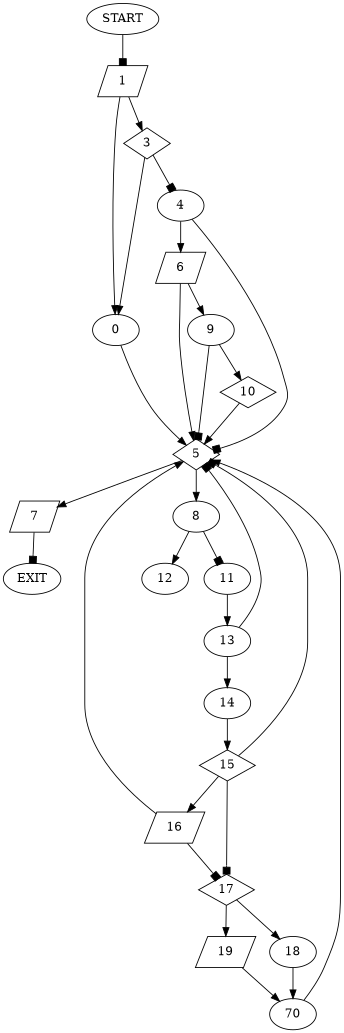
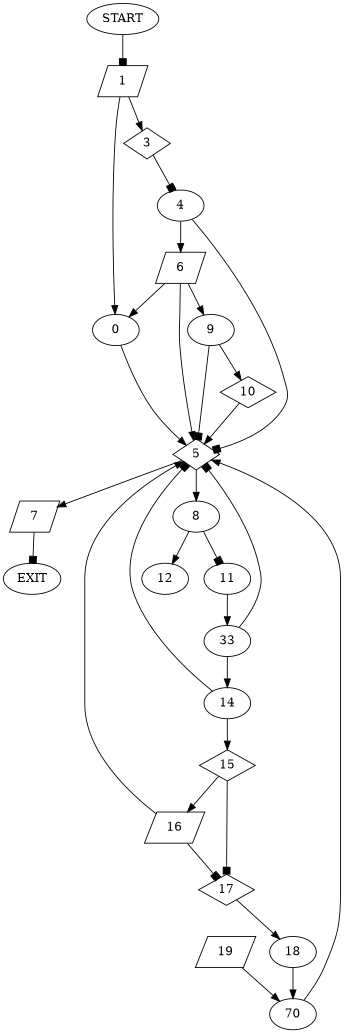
(132, 232) -> (150, 297)
(308, 603) -> (133, 588)
(227, 641) -> (227, 641)
(226, 916) -> none
